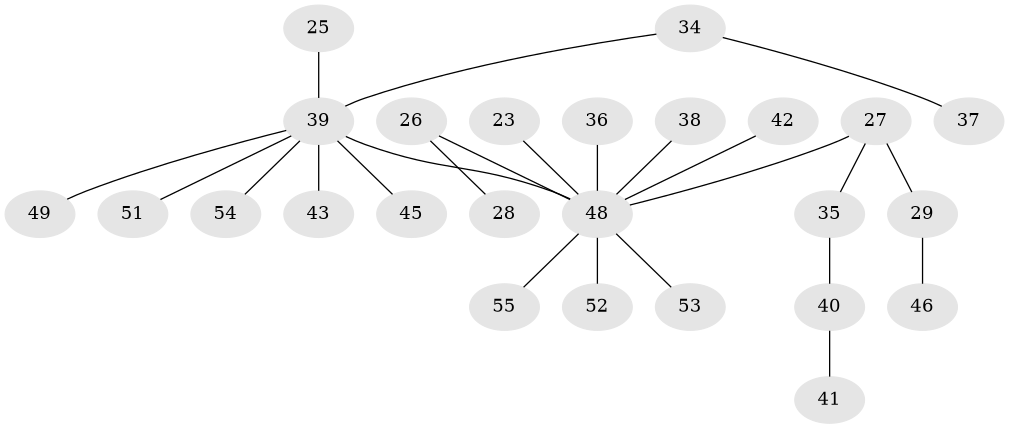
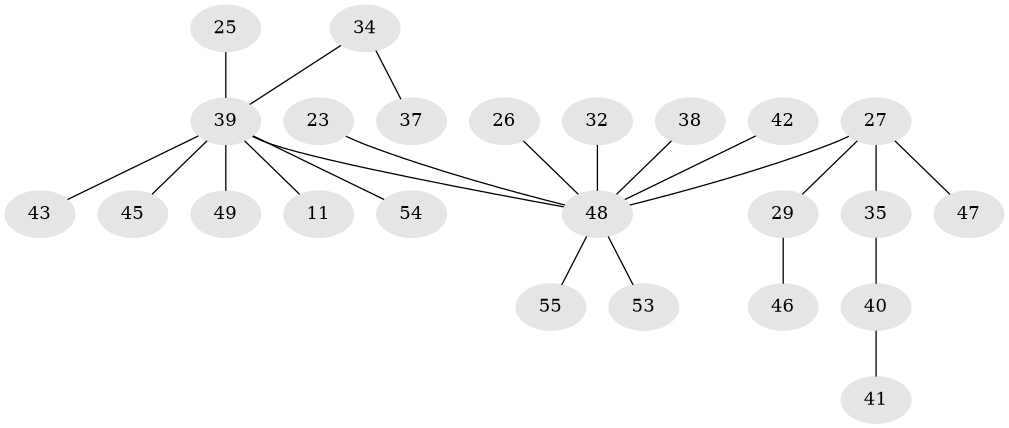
(597, 121) -> (597, 121)
(133, 214) -> (319, 214)
(504, 214) -> none
none -> (969, 214)
(597, 307) -> none
